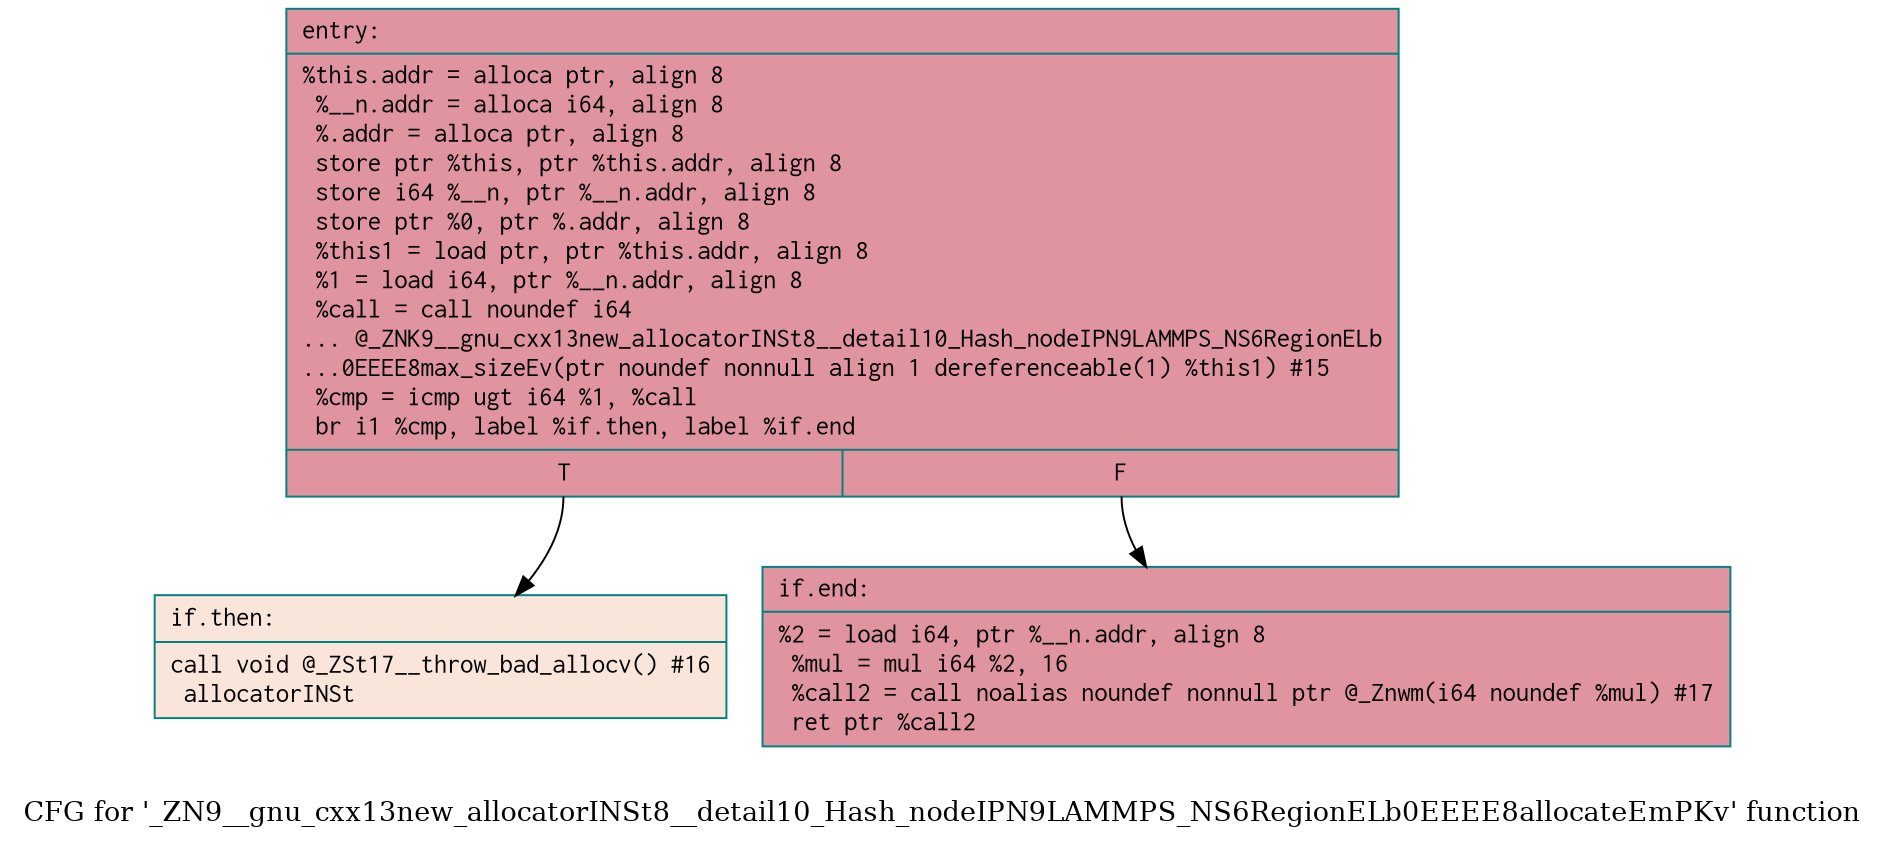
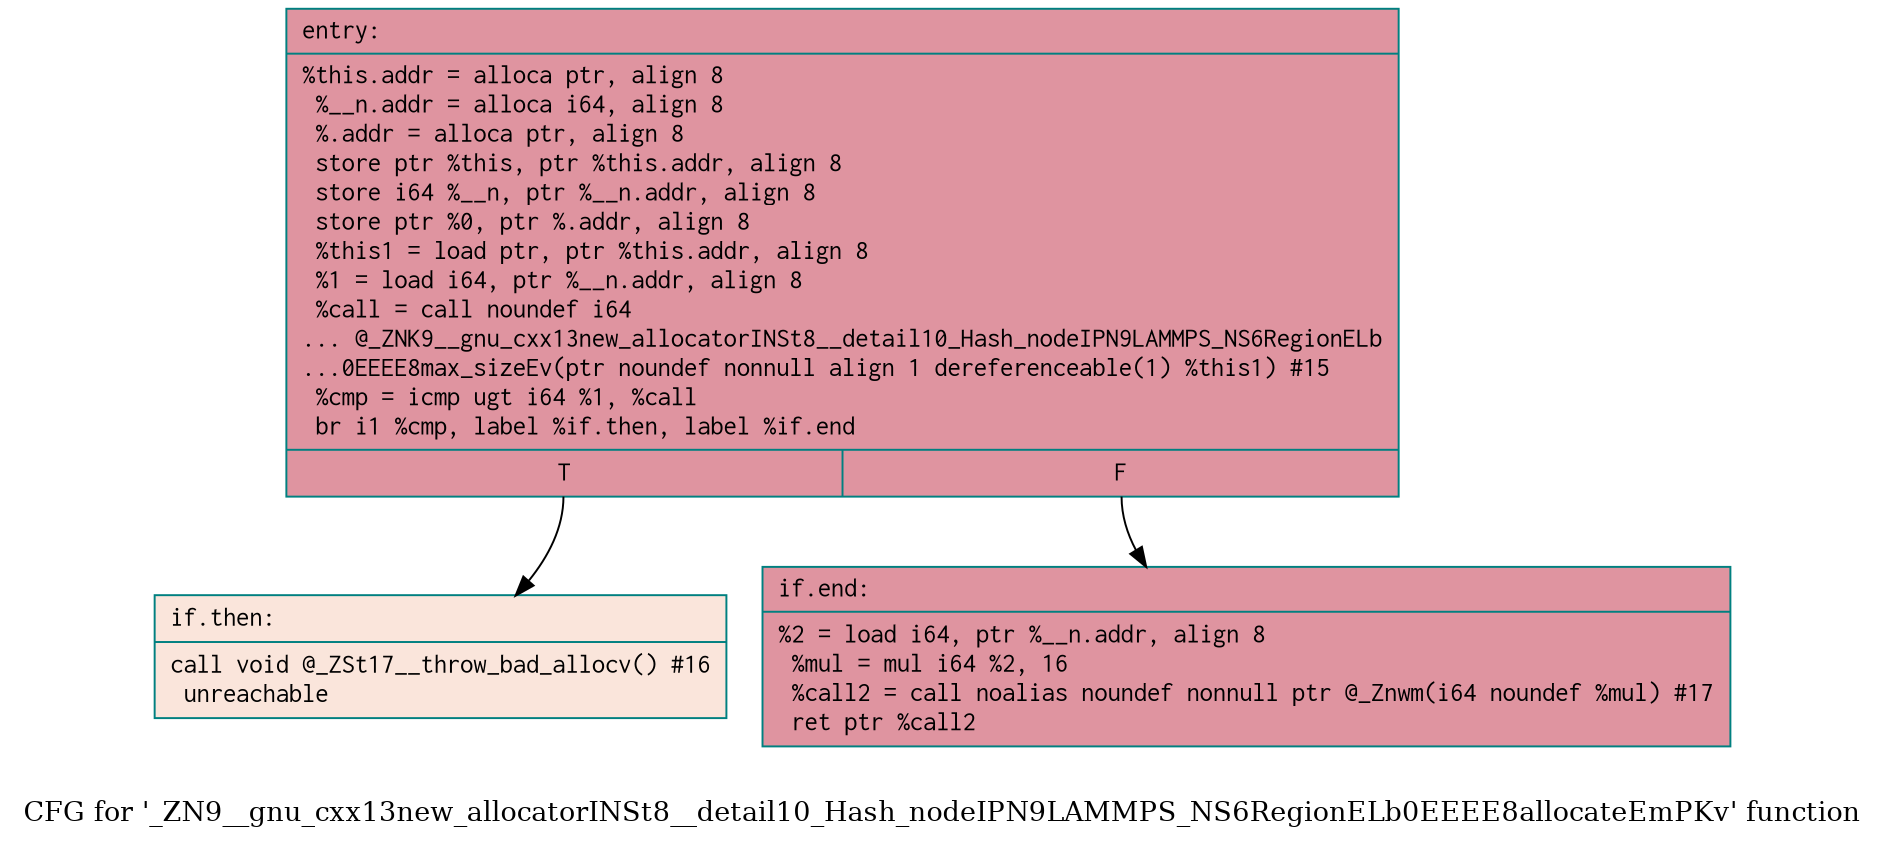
(263, 694) -> (250, 694)
